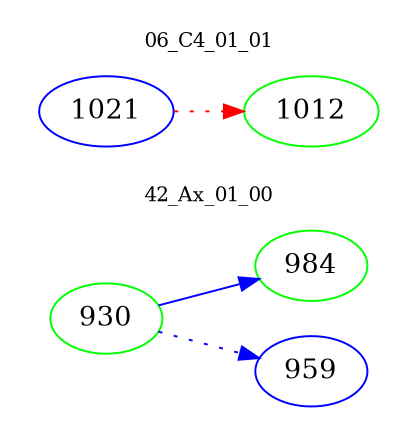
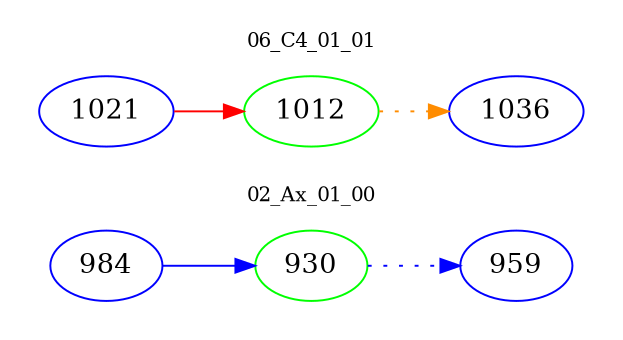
(199, 111) -> (199, 111)
none -> (516, 111)
(209, 196) -> (311, 196)
(311, 266) -> (106, 266)
(199, 295) -> (199, 266)
